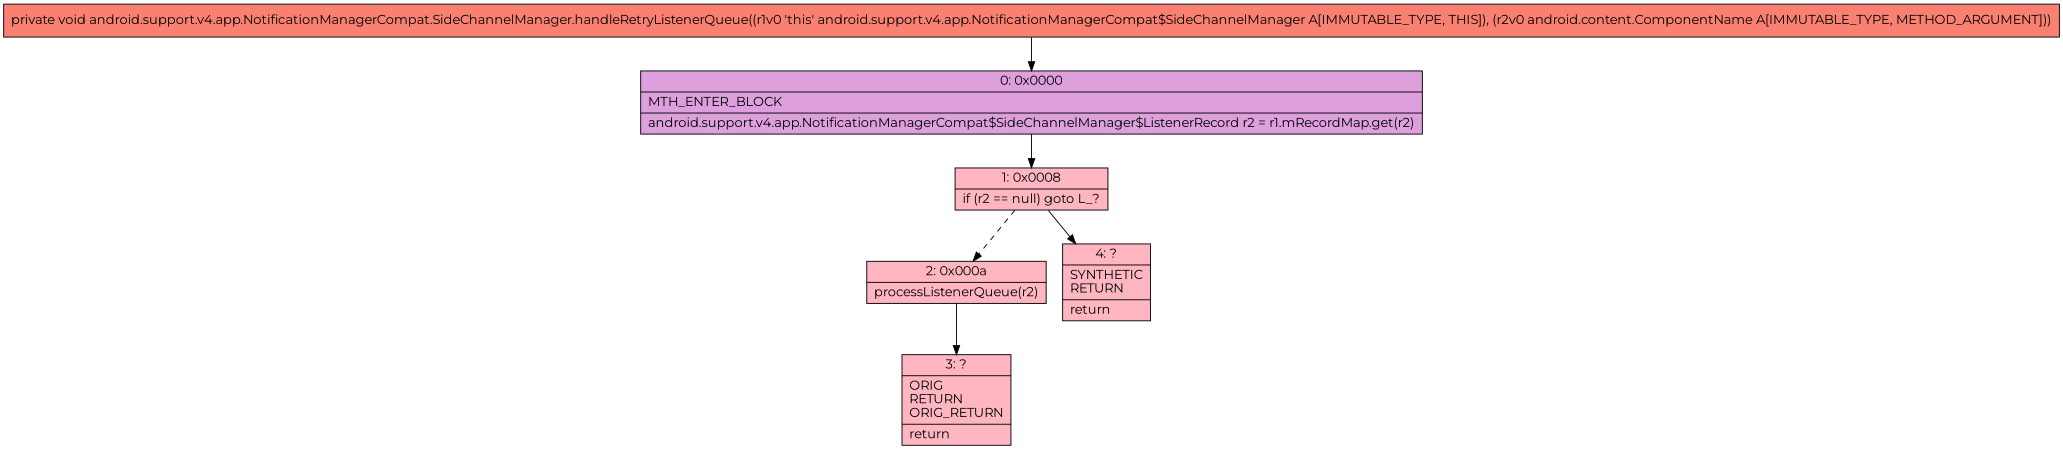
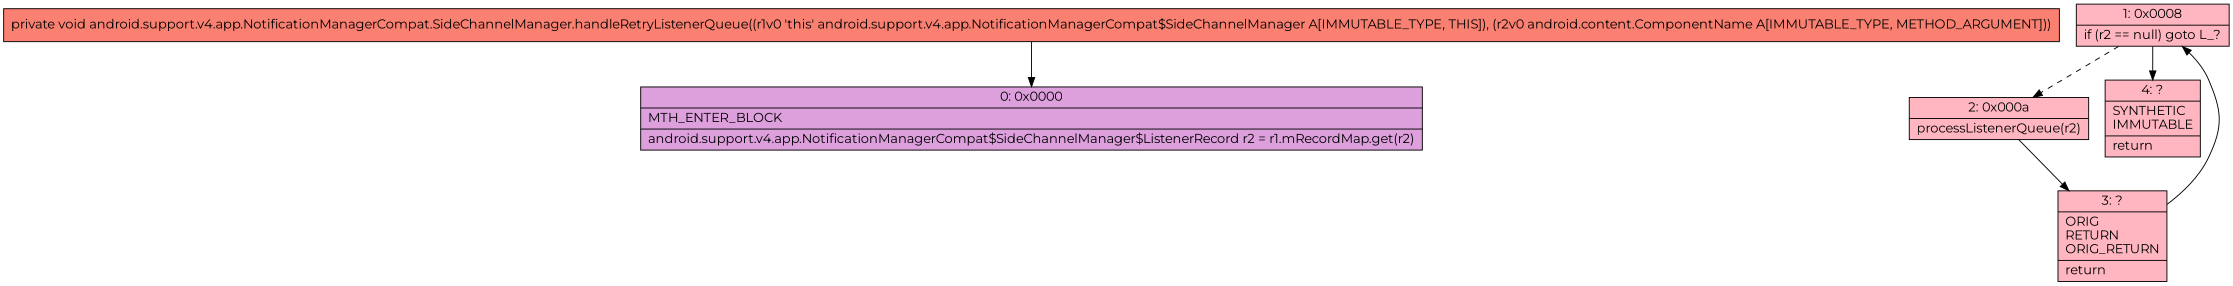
(1032, 146) -> (2217, 133)
(1097, 289) -> (2153, 125)
